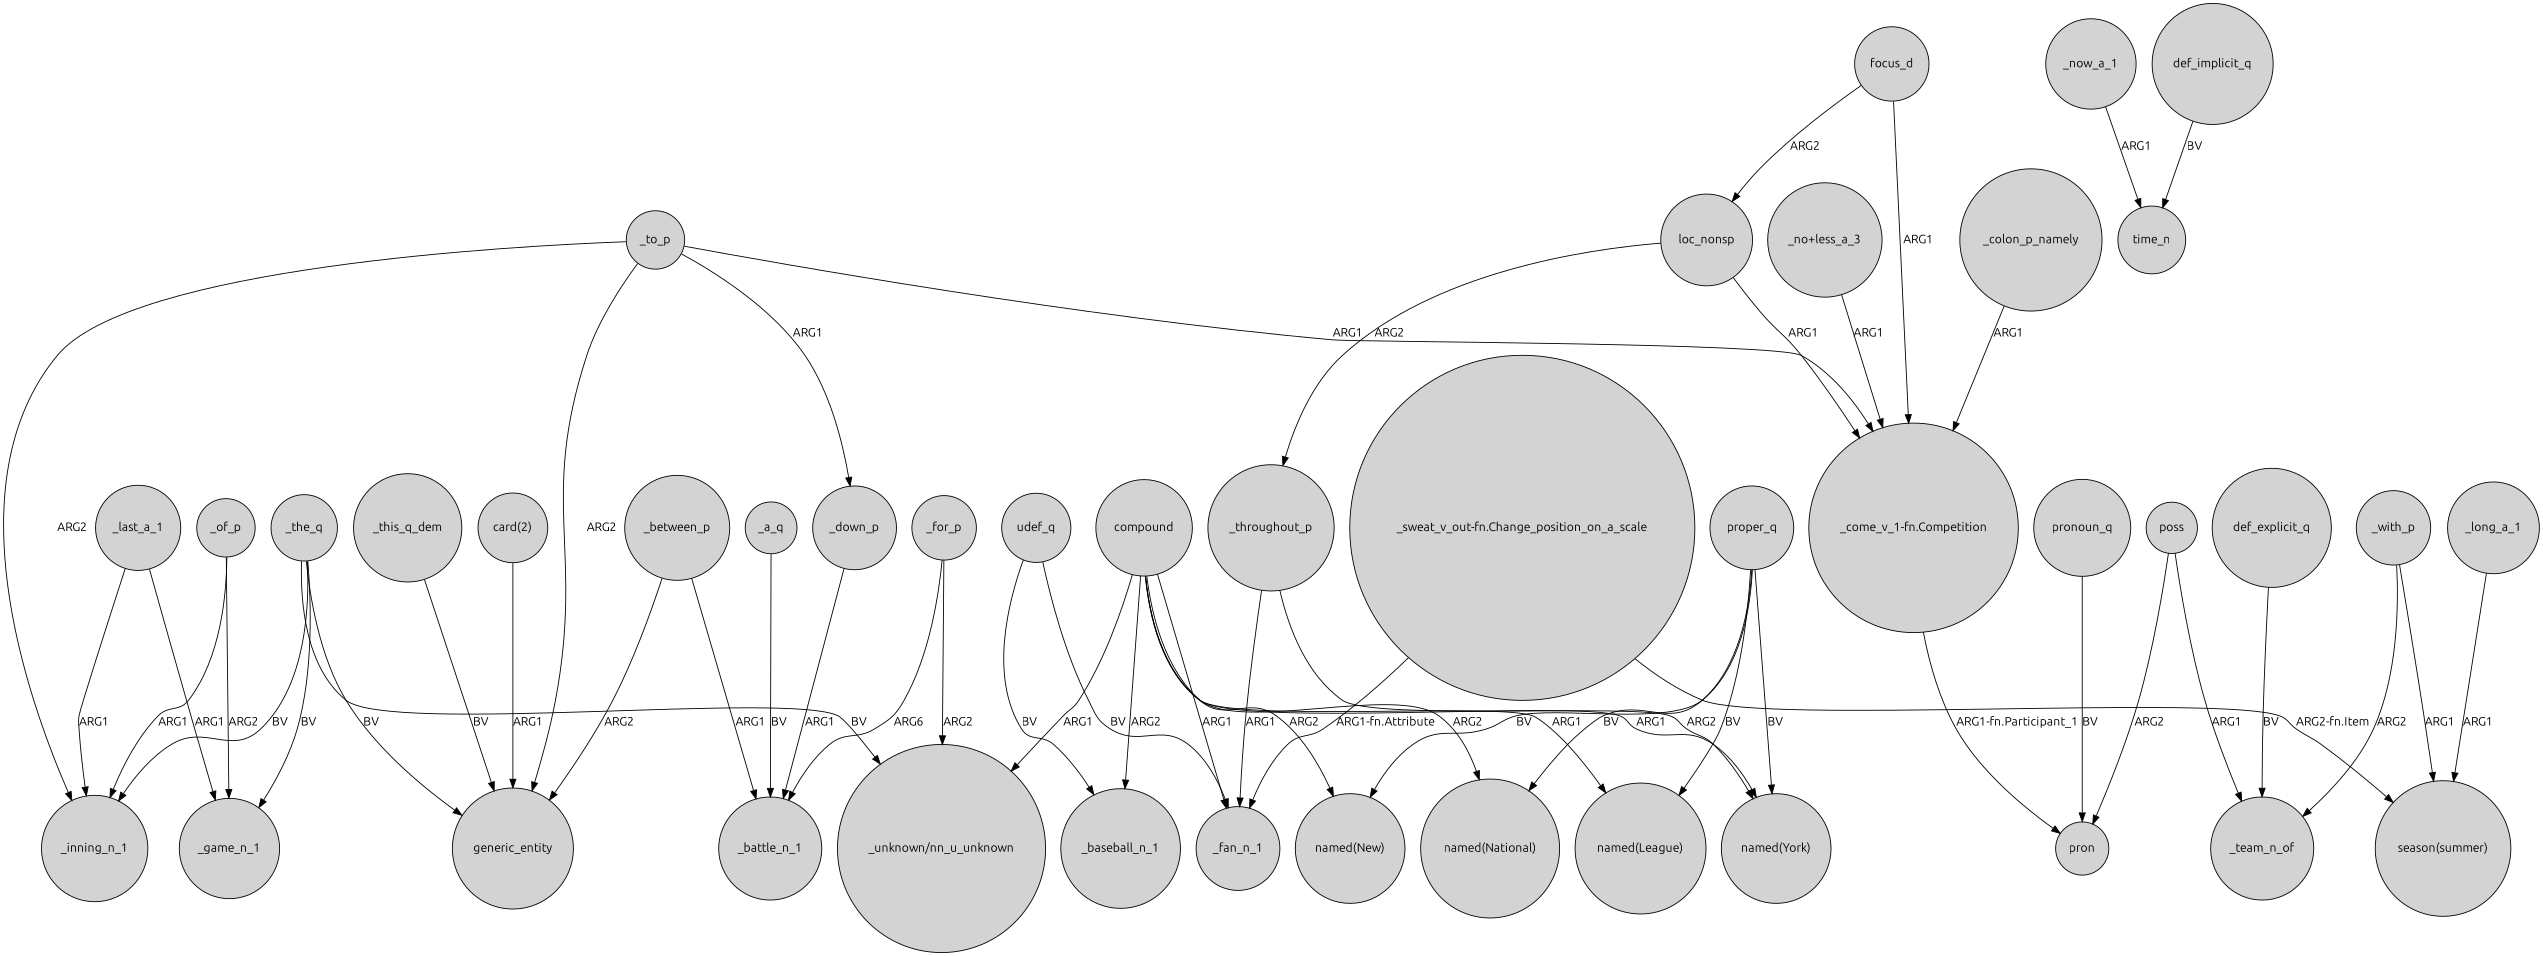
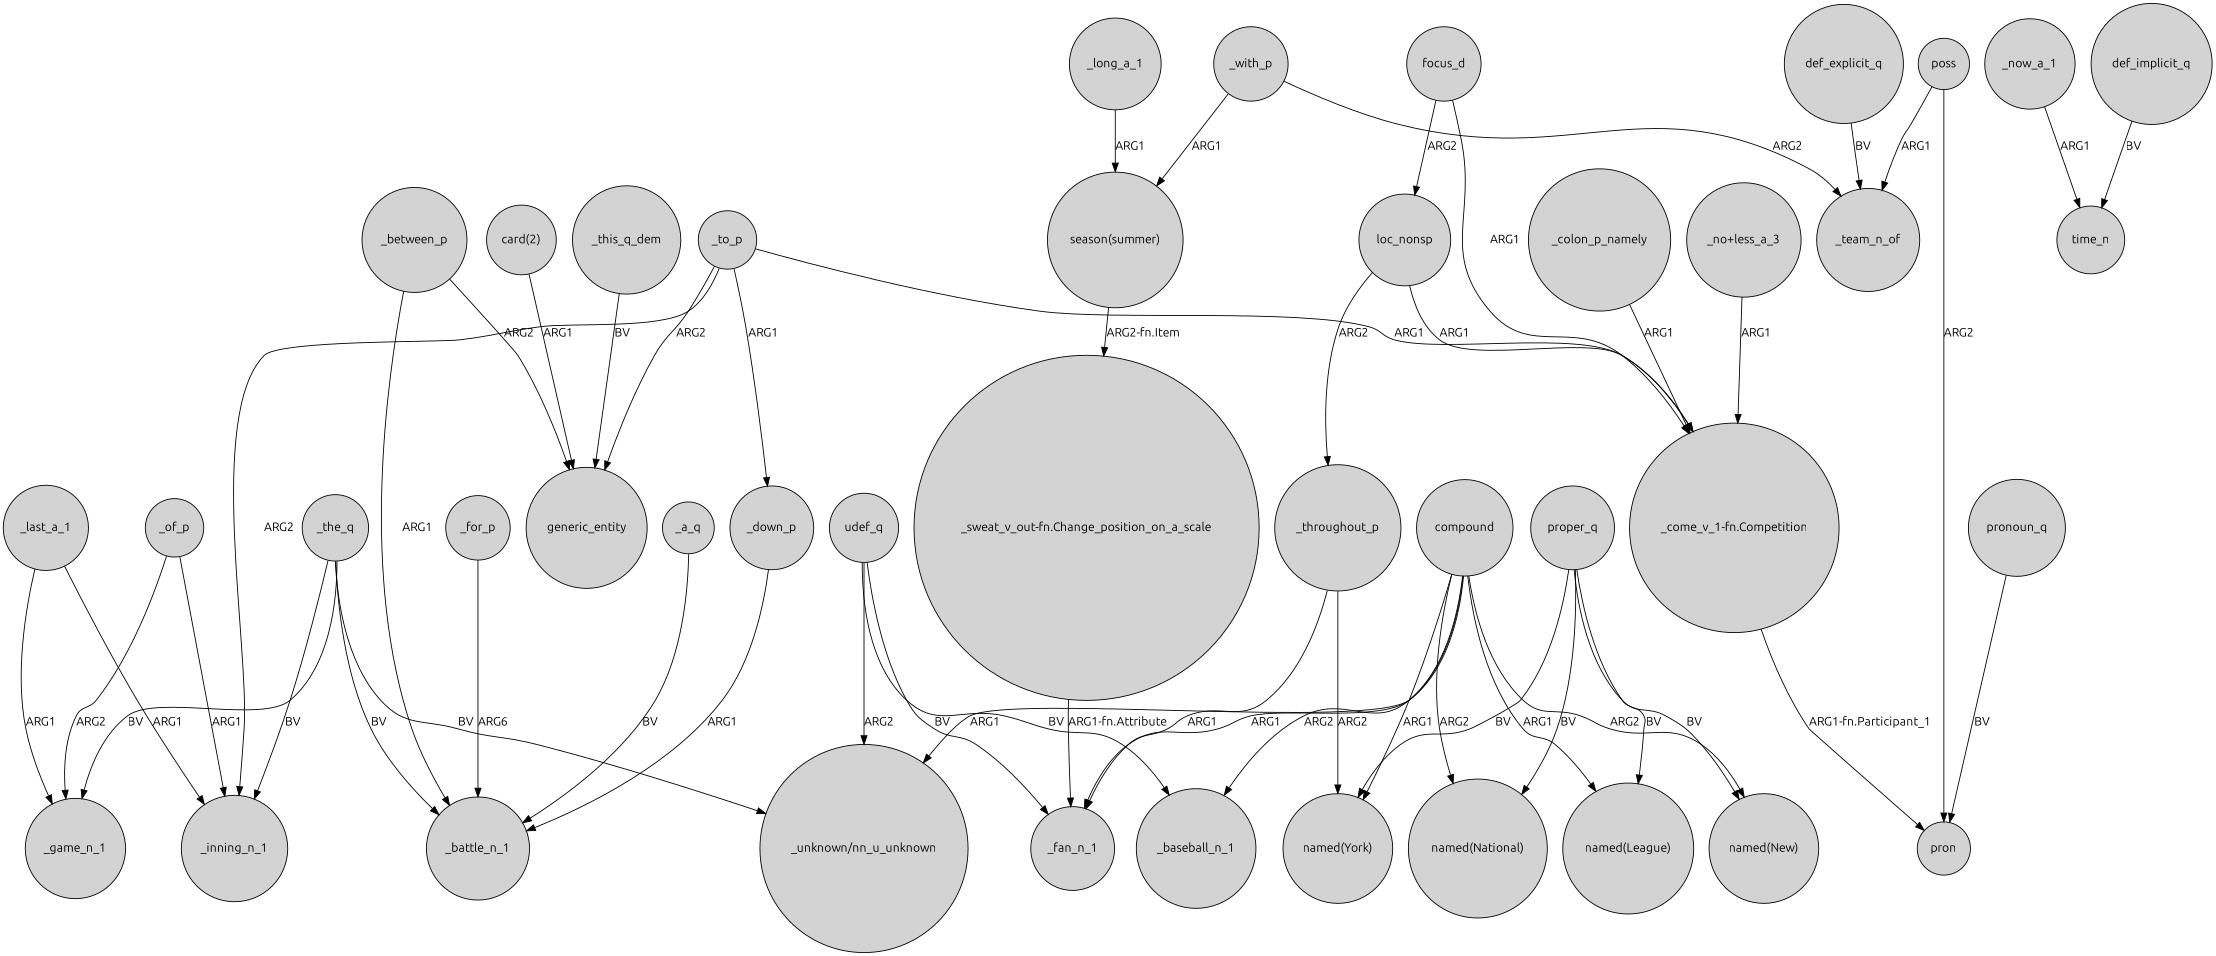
(943, 648) -> (864, 649)
(2018, 709) -> (1107, 327)
(353, 711) -> (358, 696)
